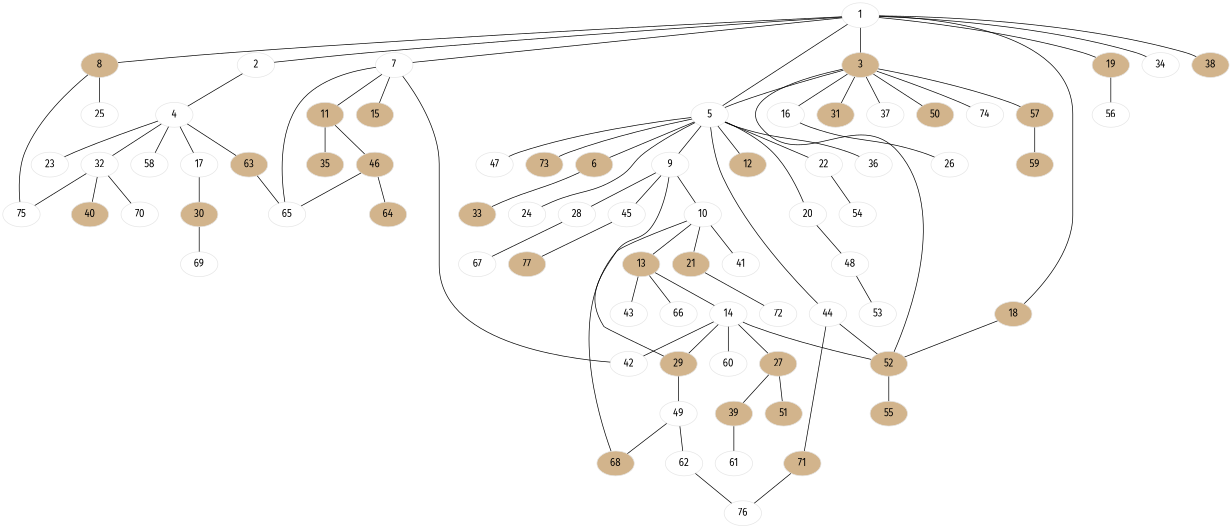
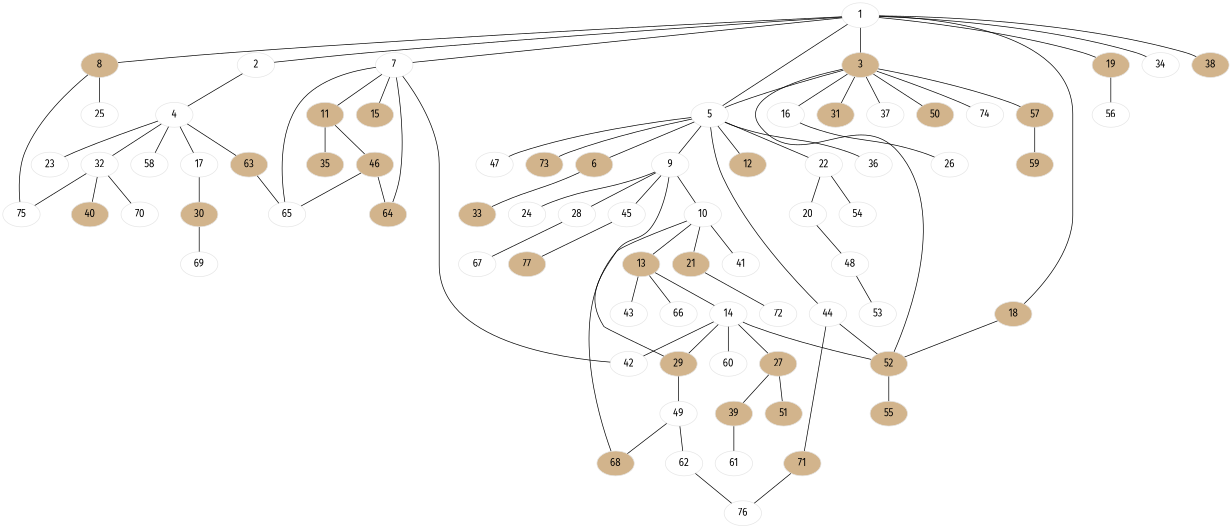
none -> (402, 140)
(773, 153) -> (816, 190)
(624, 174) -> (598, 189)
